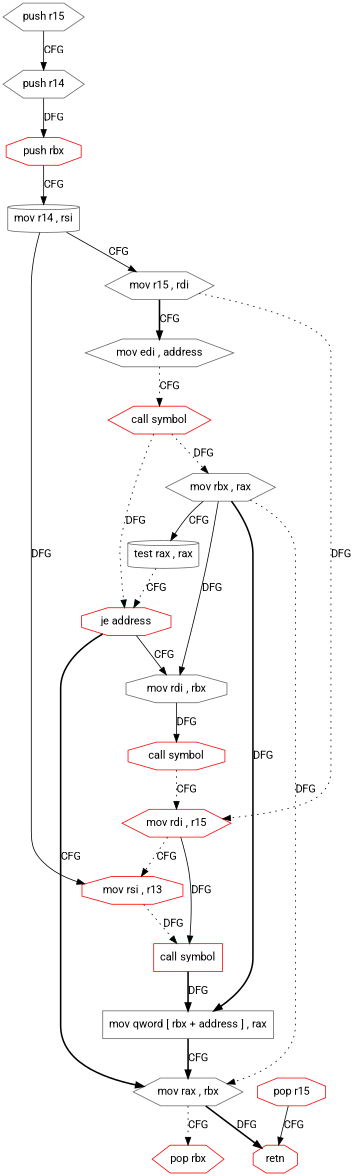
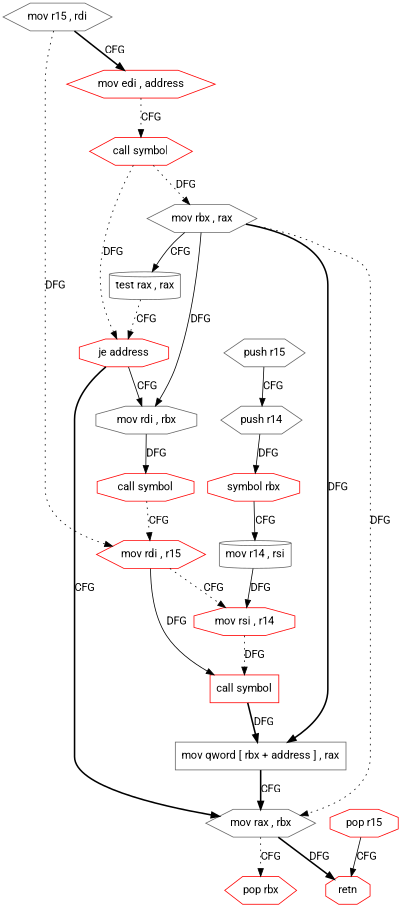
(44, 151) -> (254, 487)
(98, 250) -> none
(159, 353) -> (141, 84)
(132, 890) -> (244, 622)
